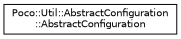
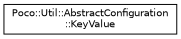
(90, 19) -> (90, 19)
